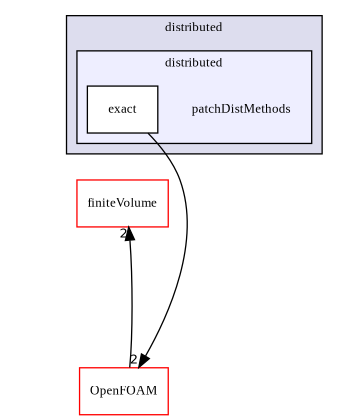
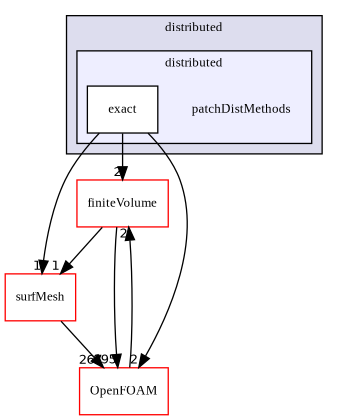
none -> (123, 150)
none -> (114, 291)
none -> (40, 297)
